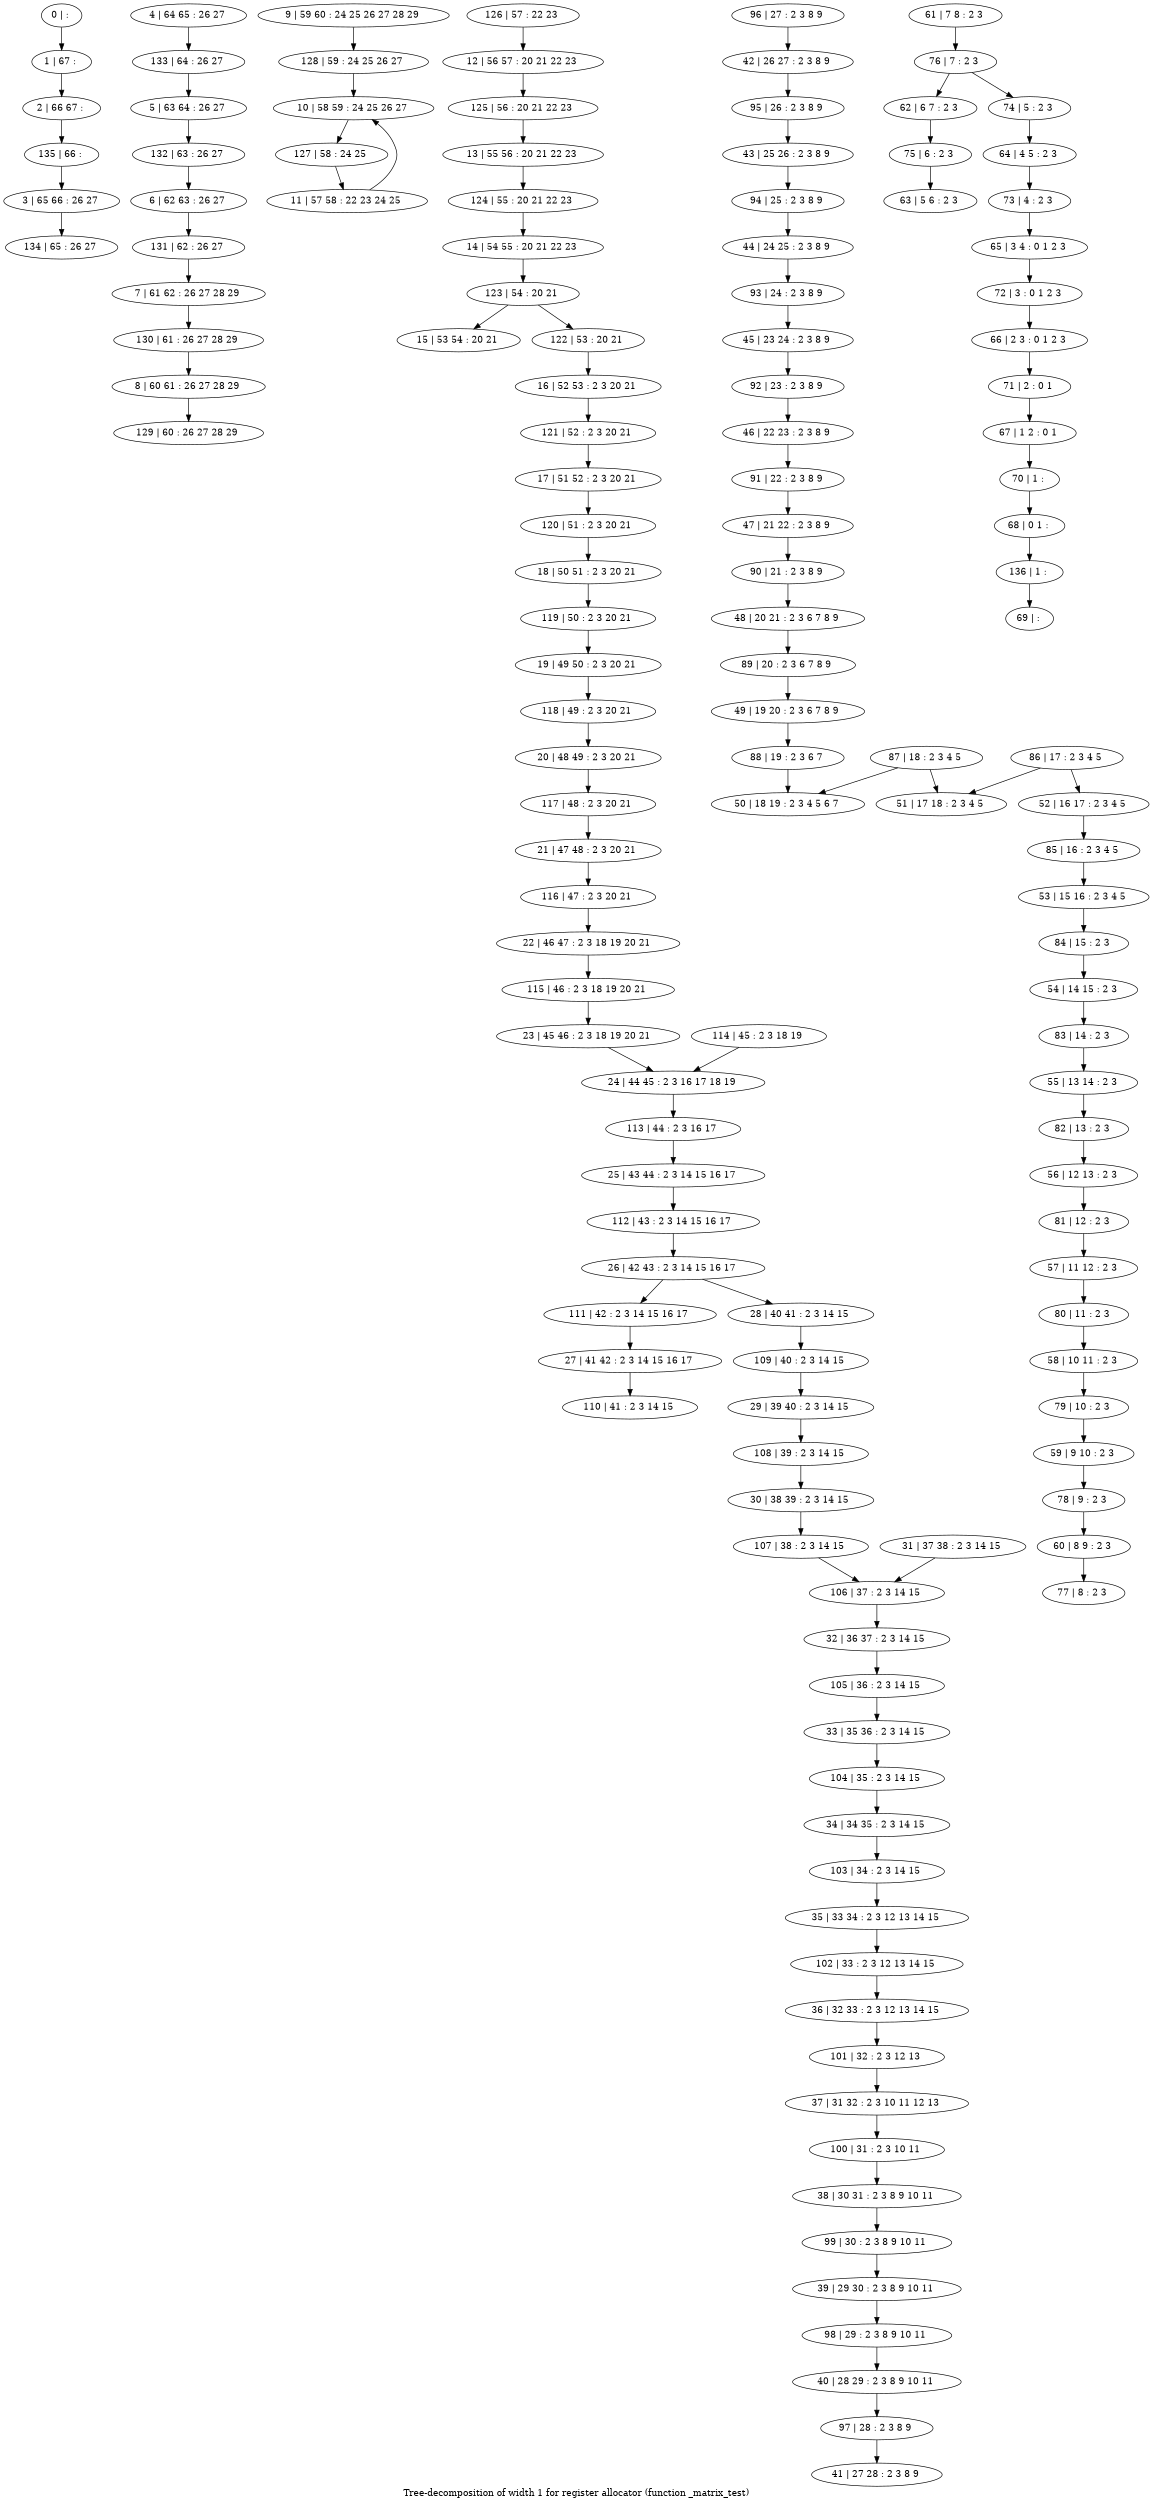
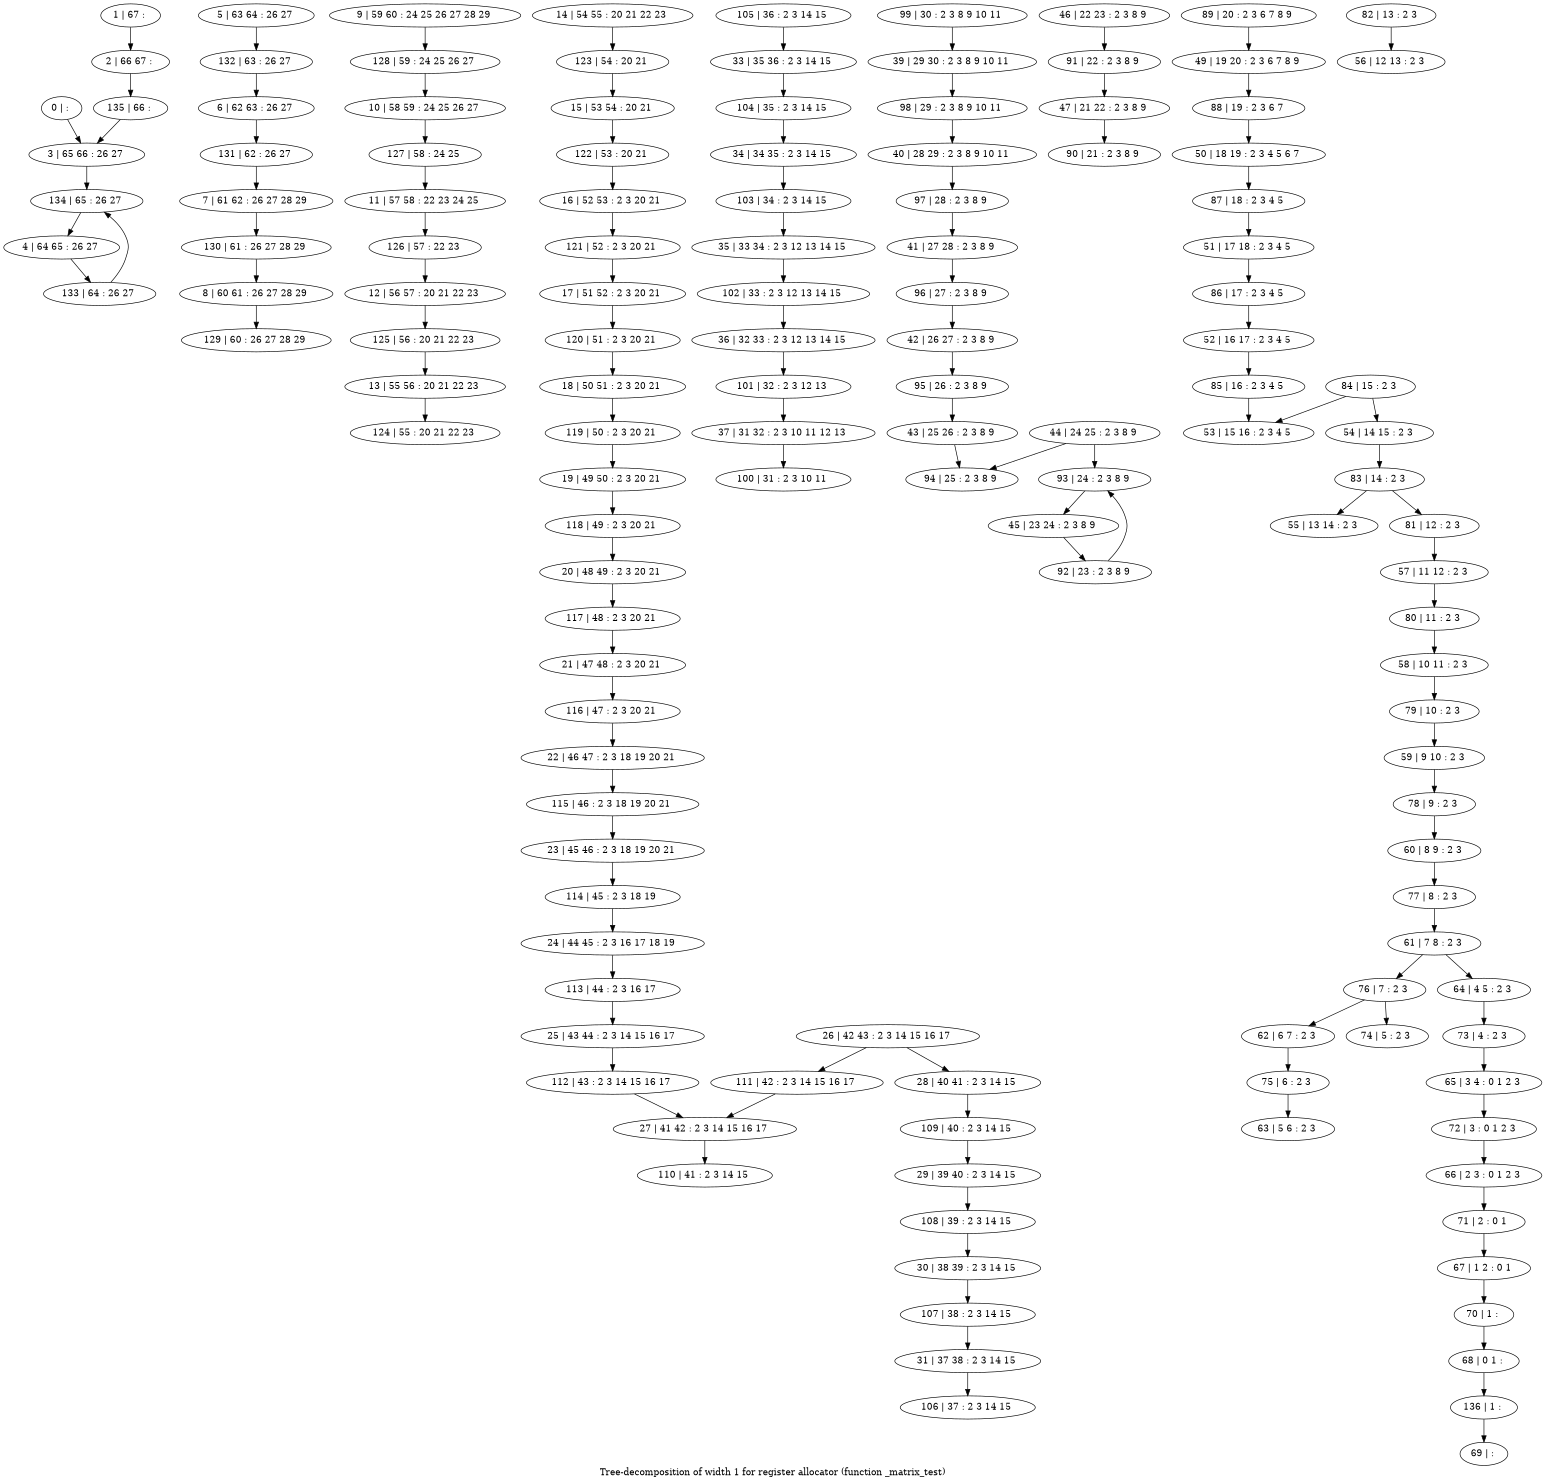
(62, 36) -> (72, 128)
(189, 82) -> (128, 248)
(1030, 128) -> (1457, 964)
(396, 159) -> (425, 221)
none -> (76, 221)
(523, 221) -> none
(788, 221) -> (1031, 455)
none -> (952, 268)
(553, 315) -> (613, 128)
(788, 407) -> (1127, 529)
(788, 619) -> none
(861, 780) -> (1249, 175)
(1008, 780) -> (1249, 268)
(1084, 917) -> (1314, 408)
none -> (1434, 917)
(628, 1058) -> (613, 871)
(1084, 1103) -> none
(1084, 1196) -> (1404, 501)
(673, 1242) -> (656, 1104)
(836, 1568) -> (968, 1335)
(877, 1639) -> none
(877, 2196) -> none
